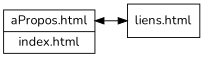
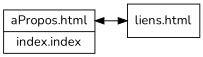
(49, 42) -> (49, 42)
